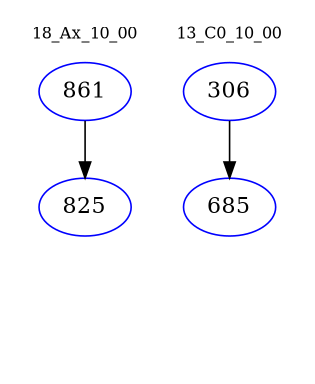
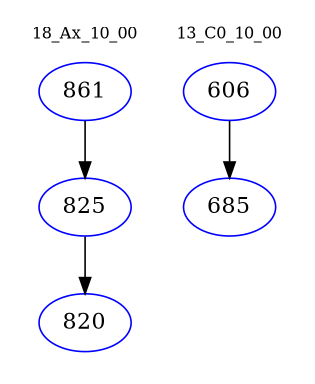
(230, 92) -> (230, 92)
none -> (85, 323)
